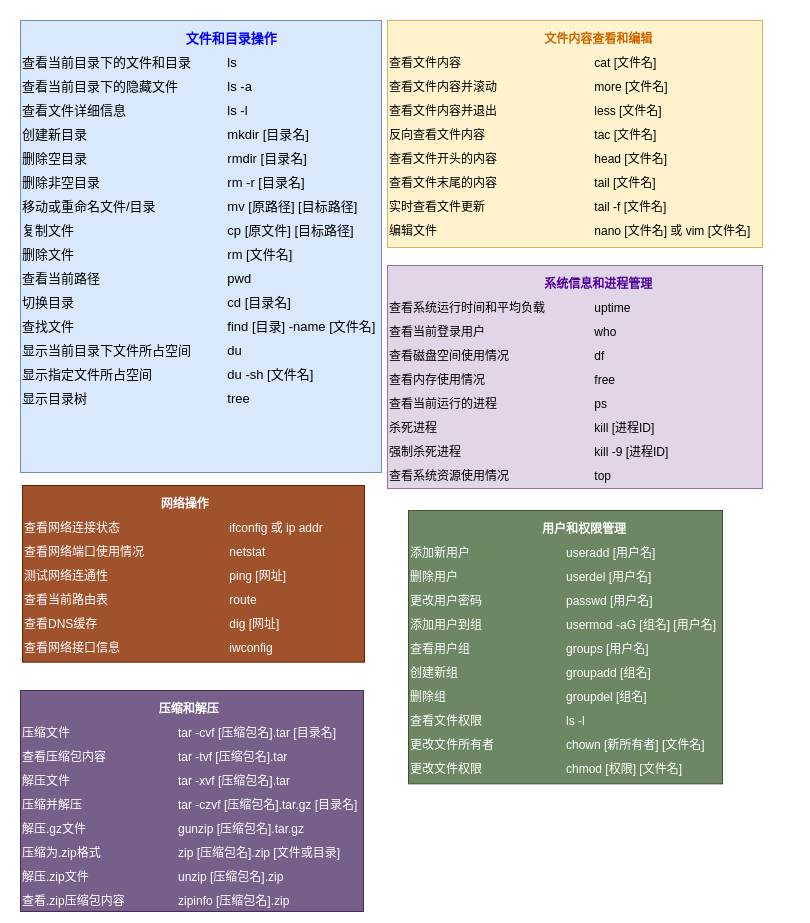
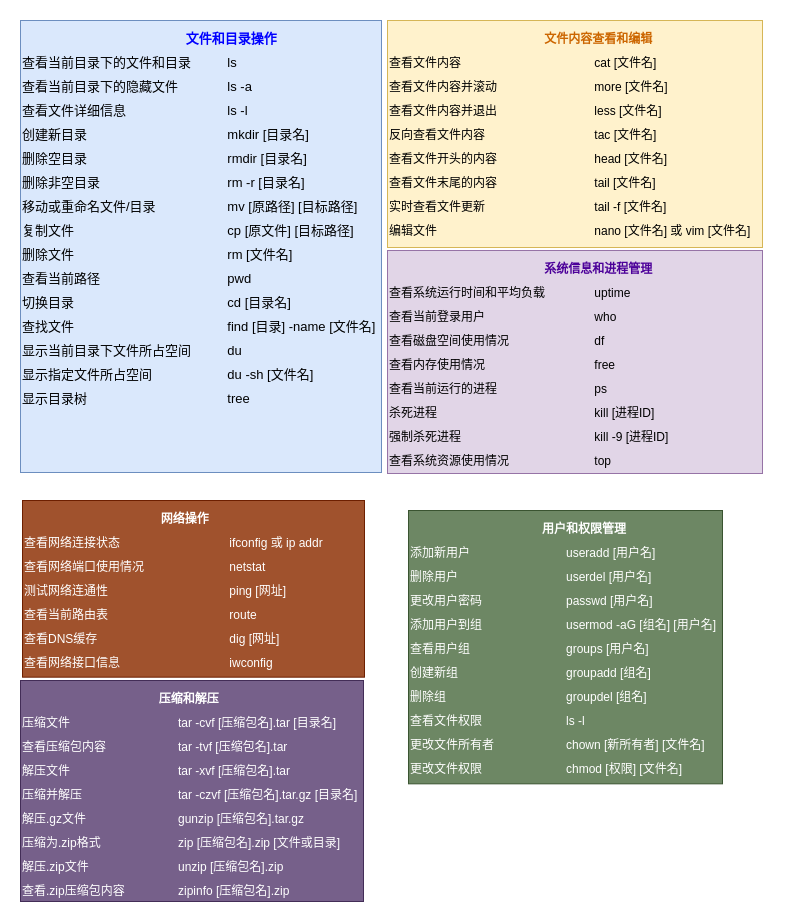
(575, 377) -> (575, 362)
(194, 574) -> (194, 589)
(192, 801) -> (192, 791)
